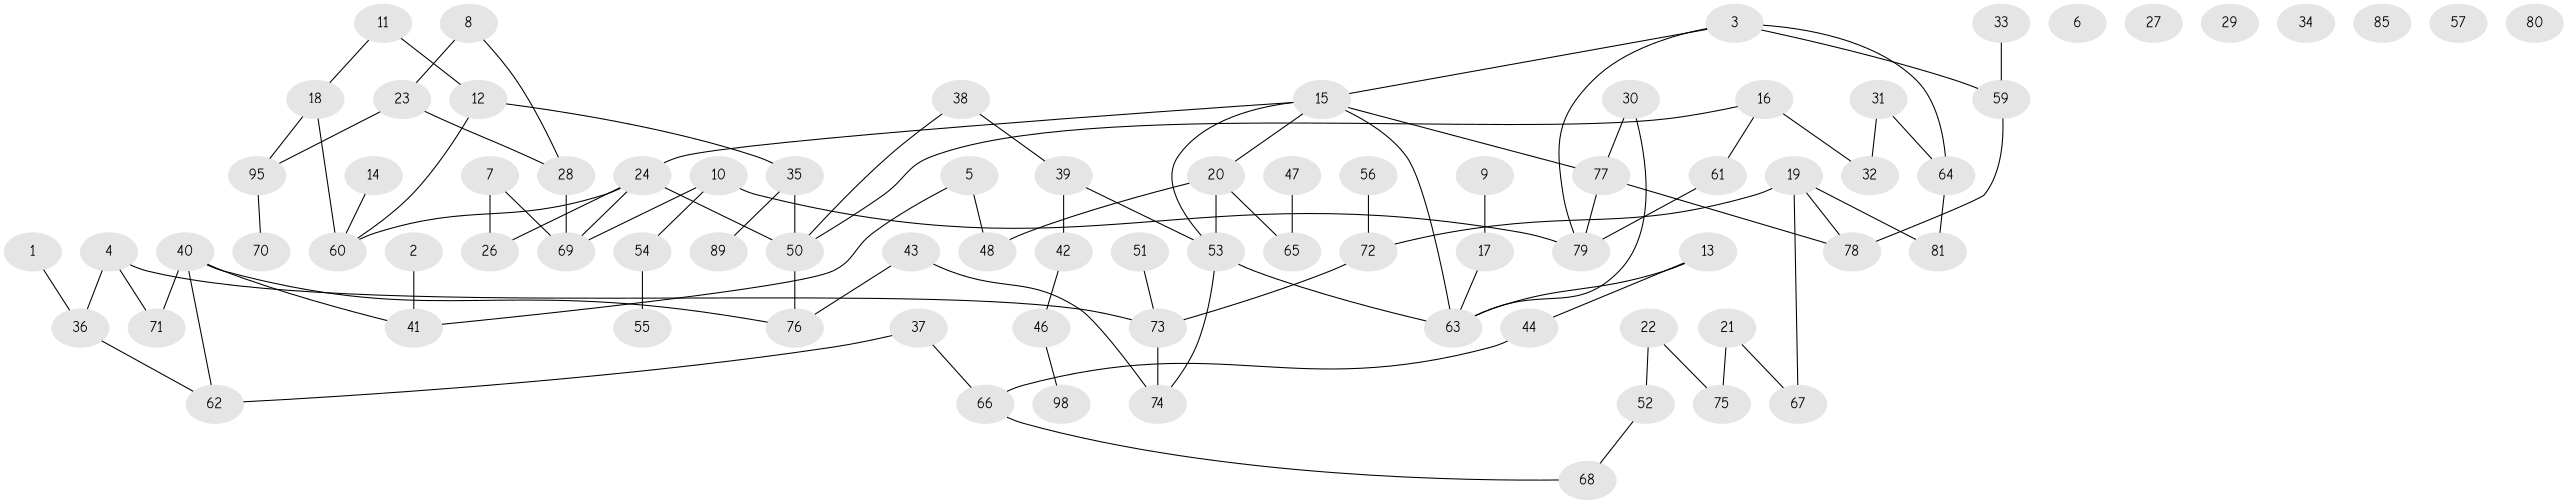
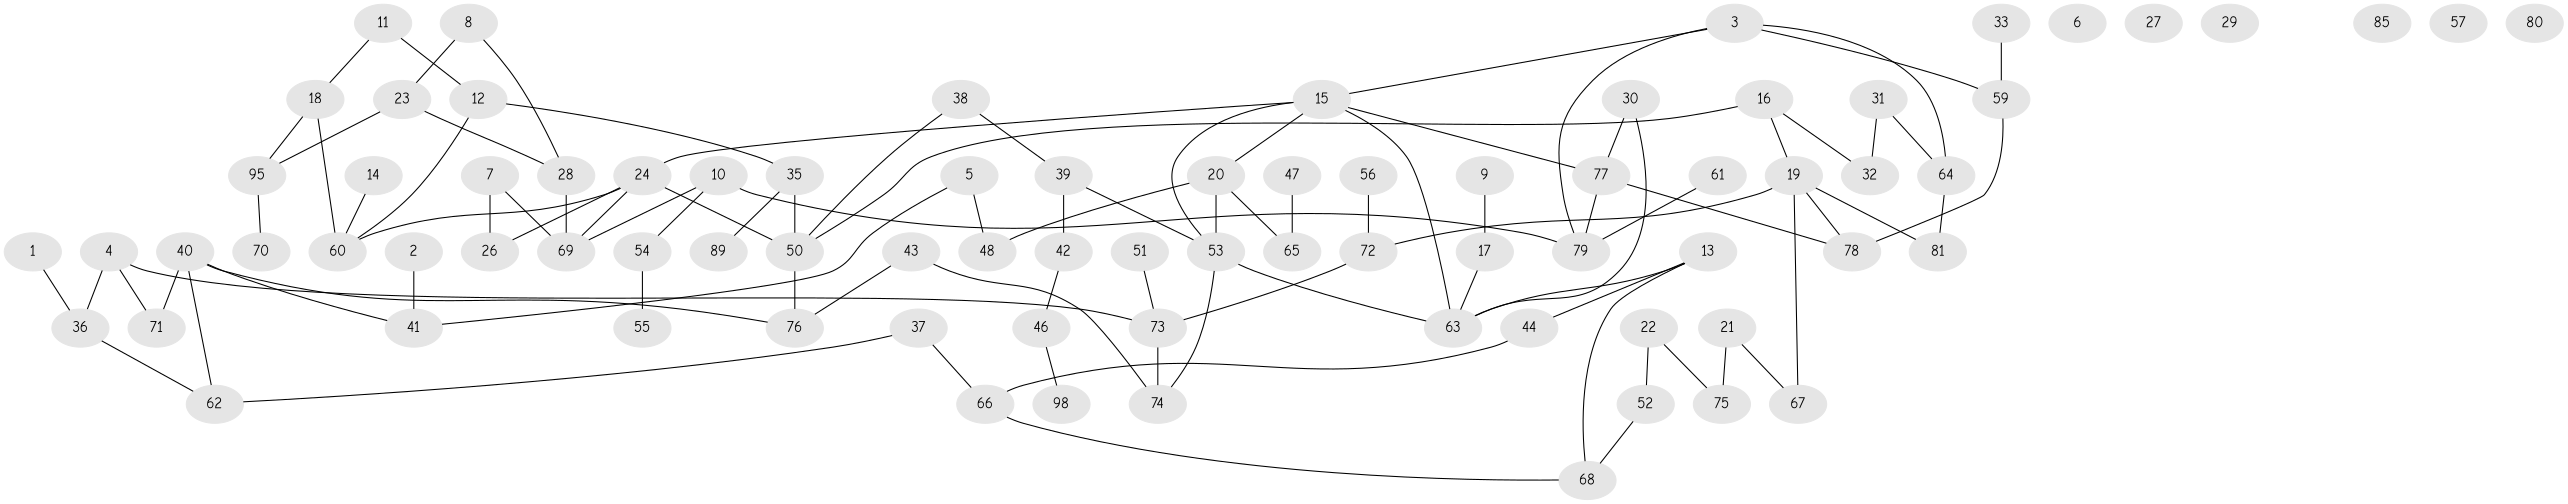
(2306, 23) -> none
(1741, 138) -> (1779, 138)
none -> (1596, 340)
